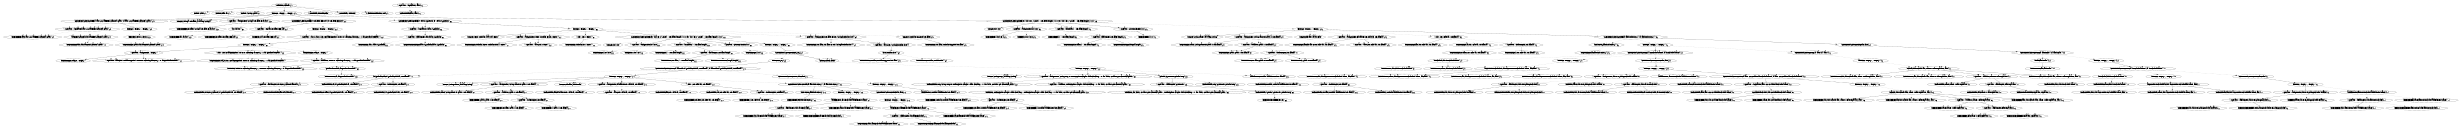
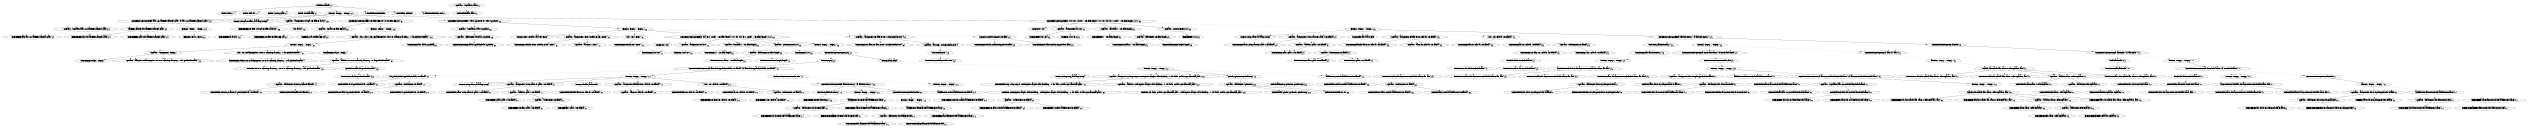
none -> (307, 13)
(89, 33) -> (88, 33)
(886, 56) -> (995, 40)
(1275, 96) -> (1289, 88)
